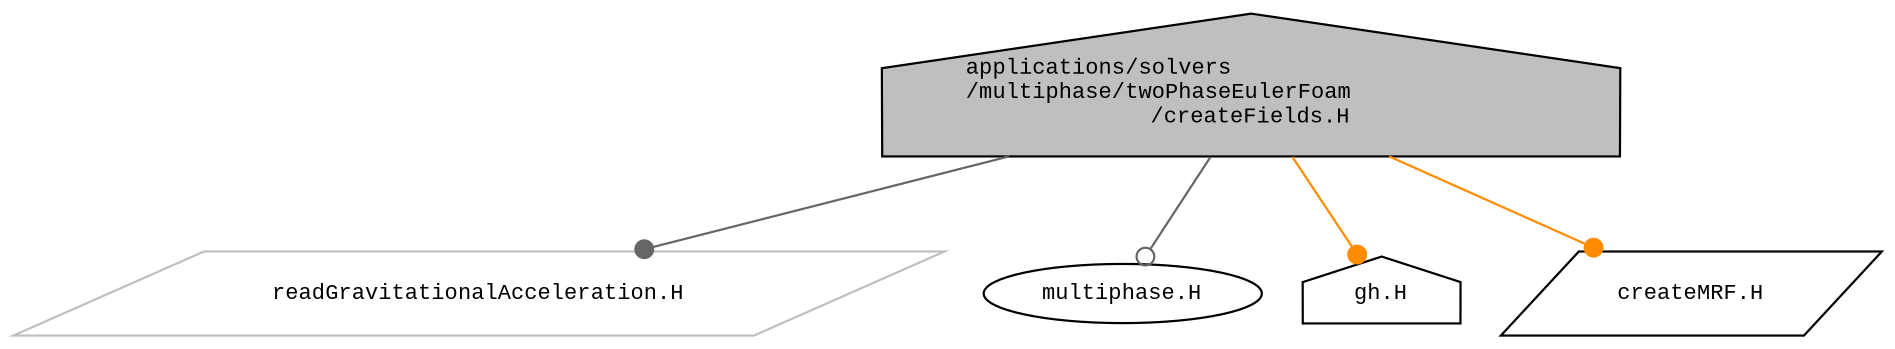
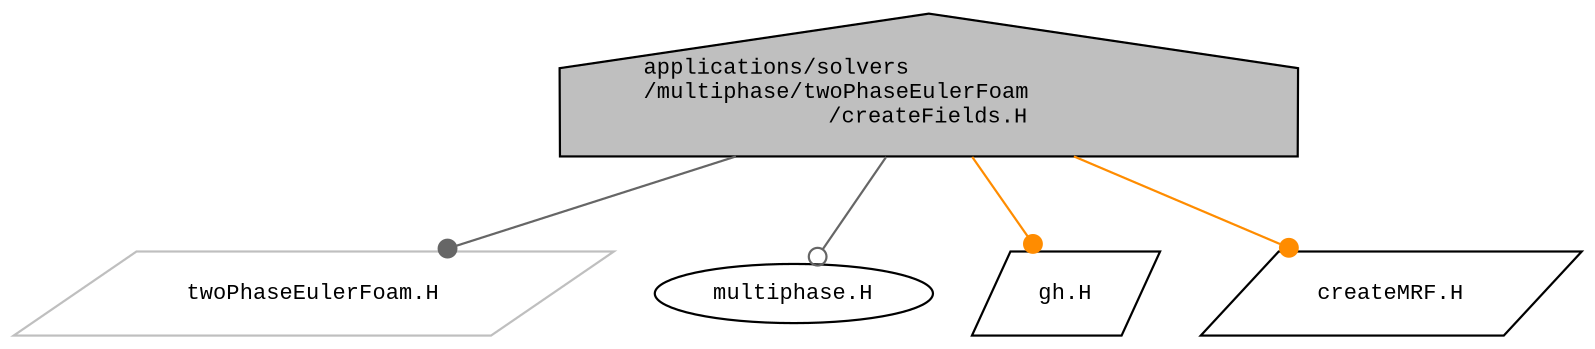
(479, 294) -> (314, 294)
(1382, 294) -> (1066, 294)
